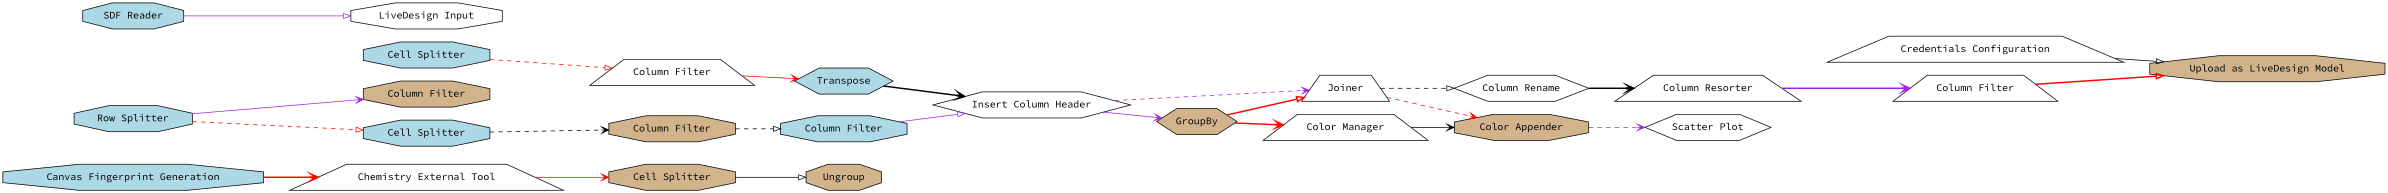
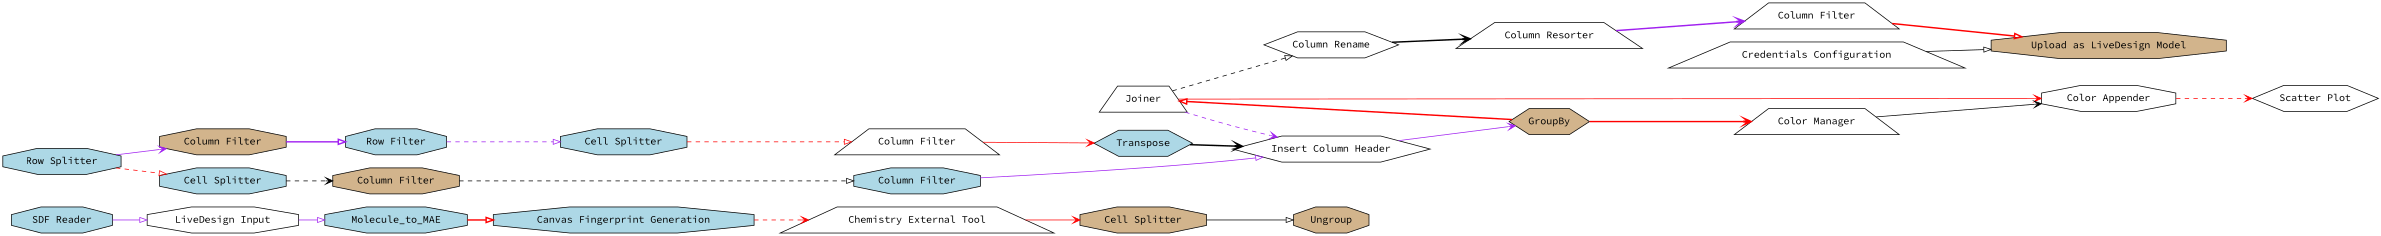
(1208, 96) -> (1227, 125)
(1428, 107) -> (1606, 99)
(1521, 127) -> (2109, 98)
(1613, 127) -> (2210, 98)
none -> (396, 142)
(287, 177) -> (778, 220)
none -> (396, 220)
